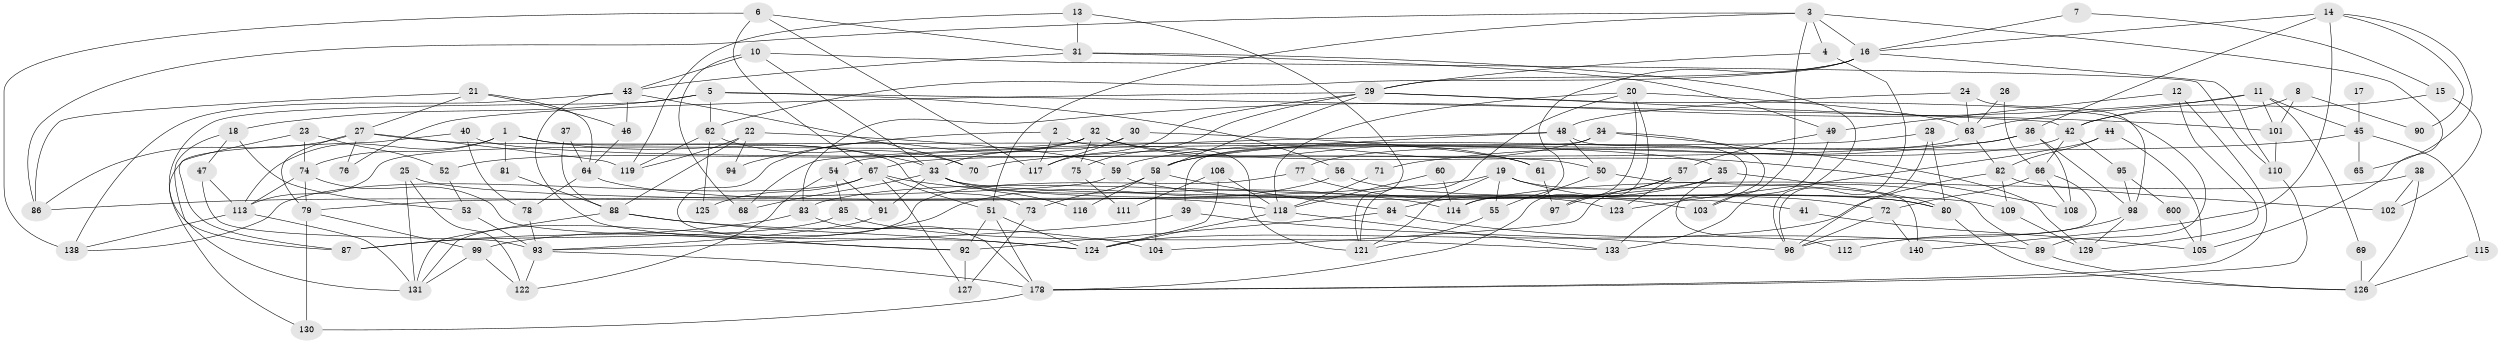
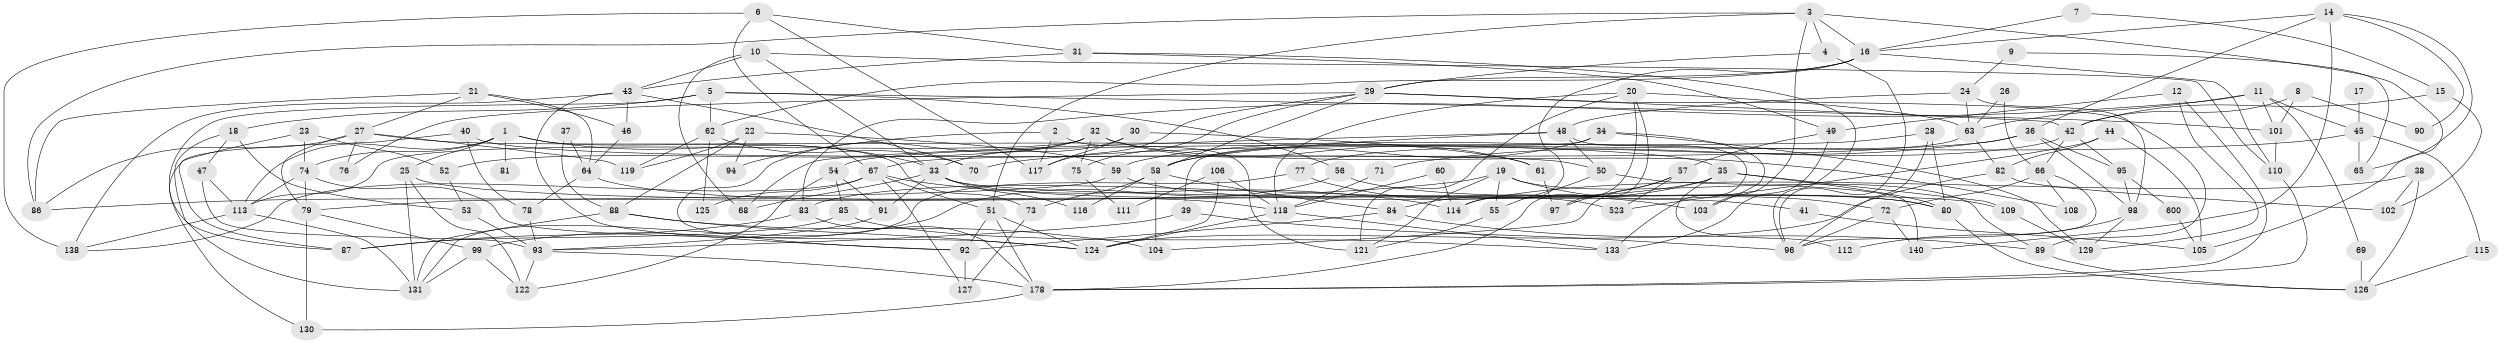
(1078, 13) -> none
none -> (2012, 52)
none -> (439, 156)
(2063, 167) -> (2077, 153)
(560, 191) -> none
(2004, 191) -> (1886, 190)
(1617, 211) -> (1617, 211)
